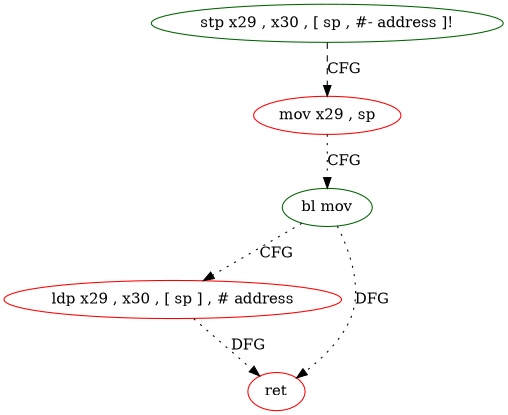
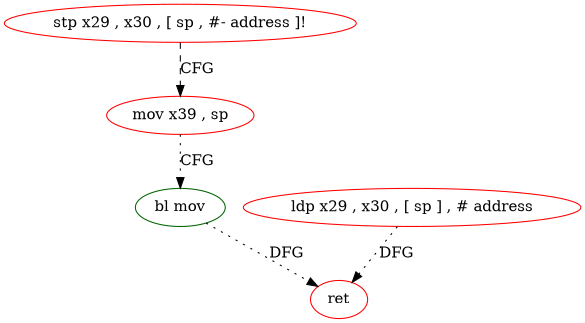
(327, 23) -> (180, 23)
(327, 115) -> (180, 115)
(257, 249) -> none
